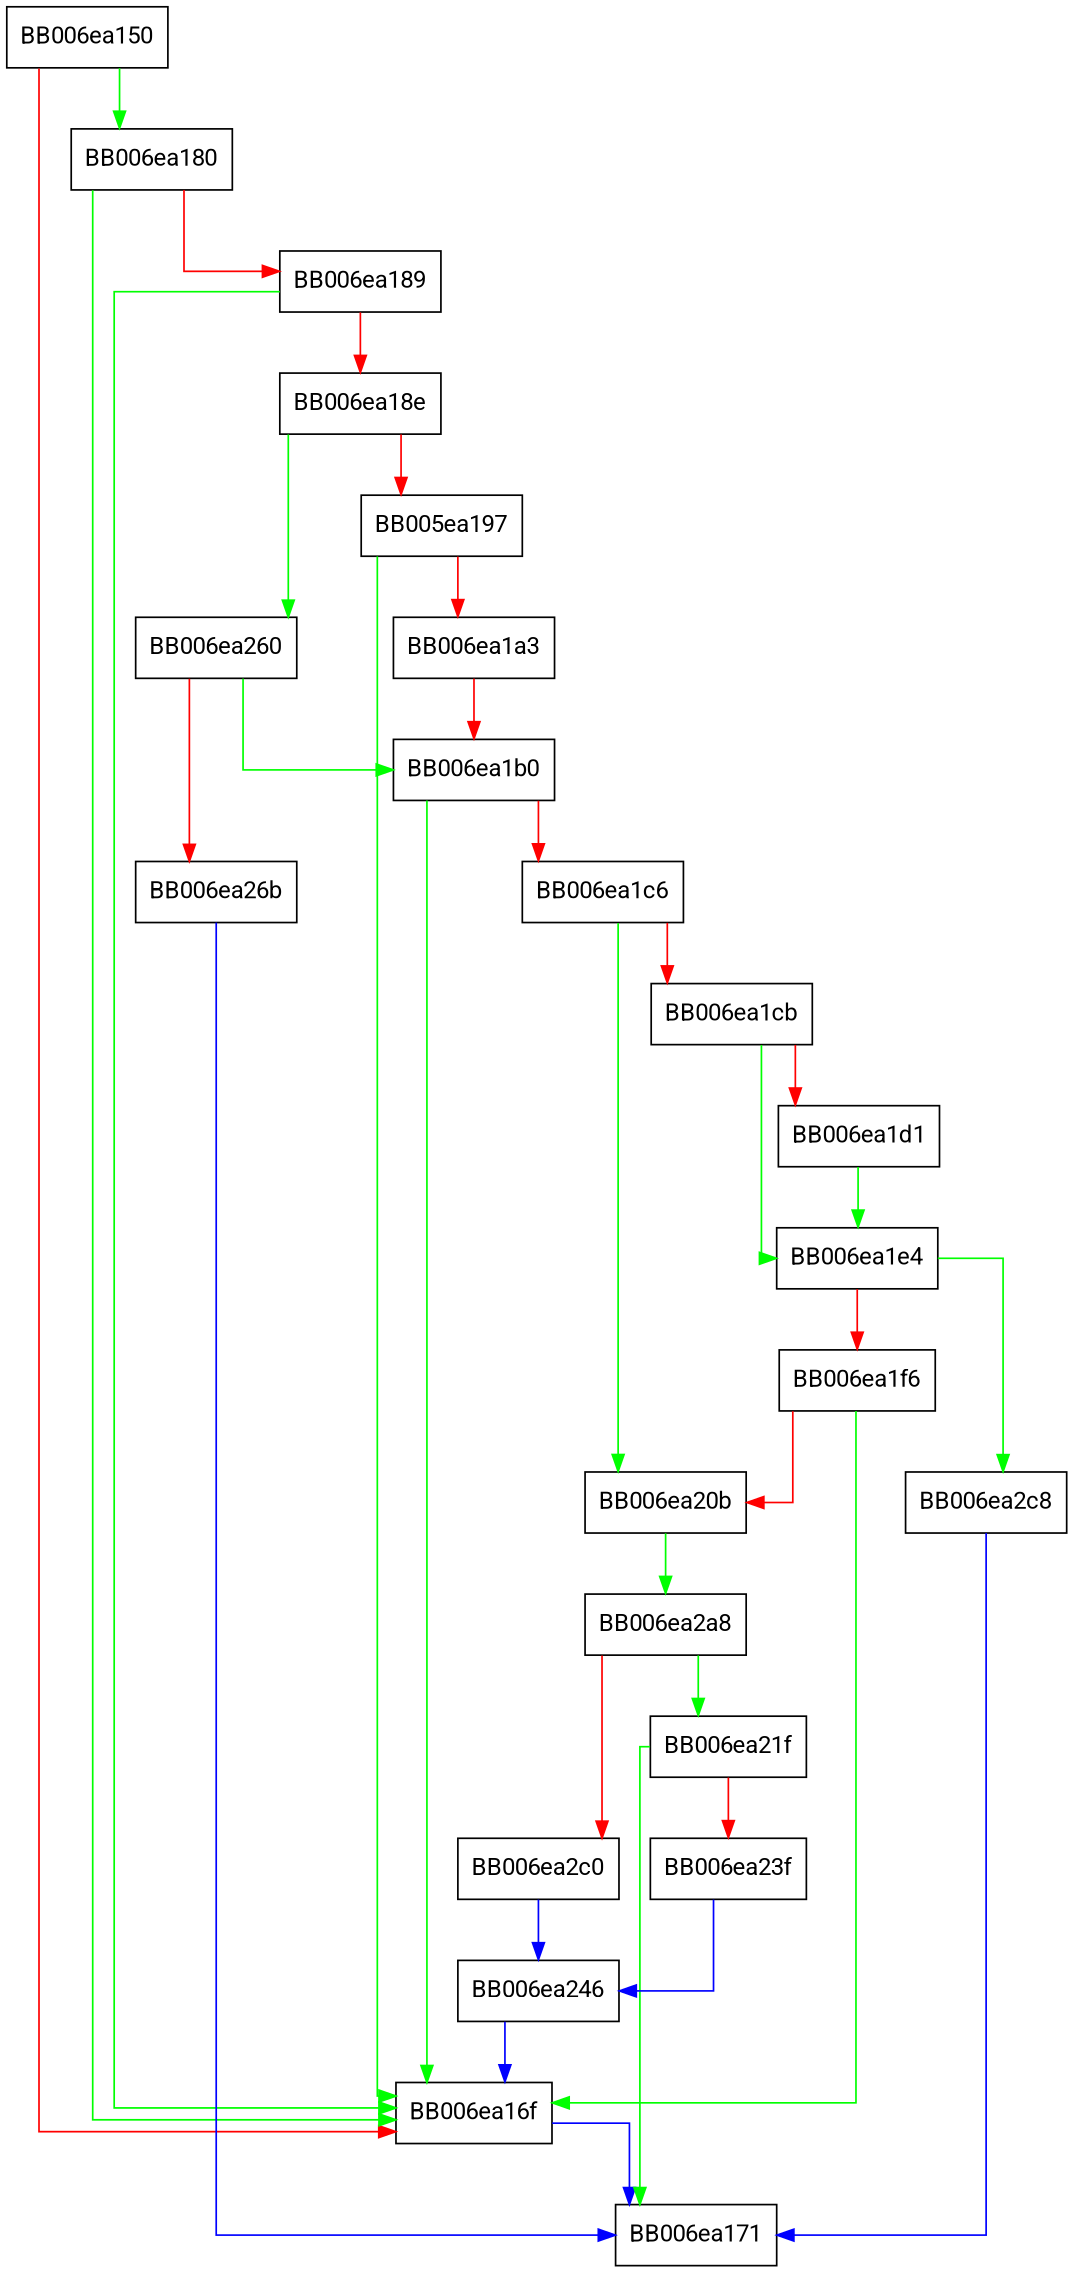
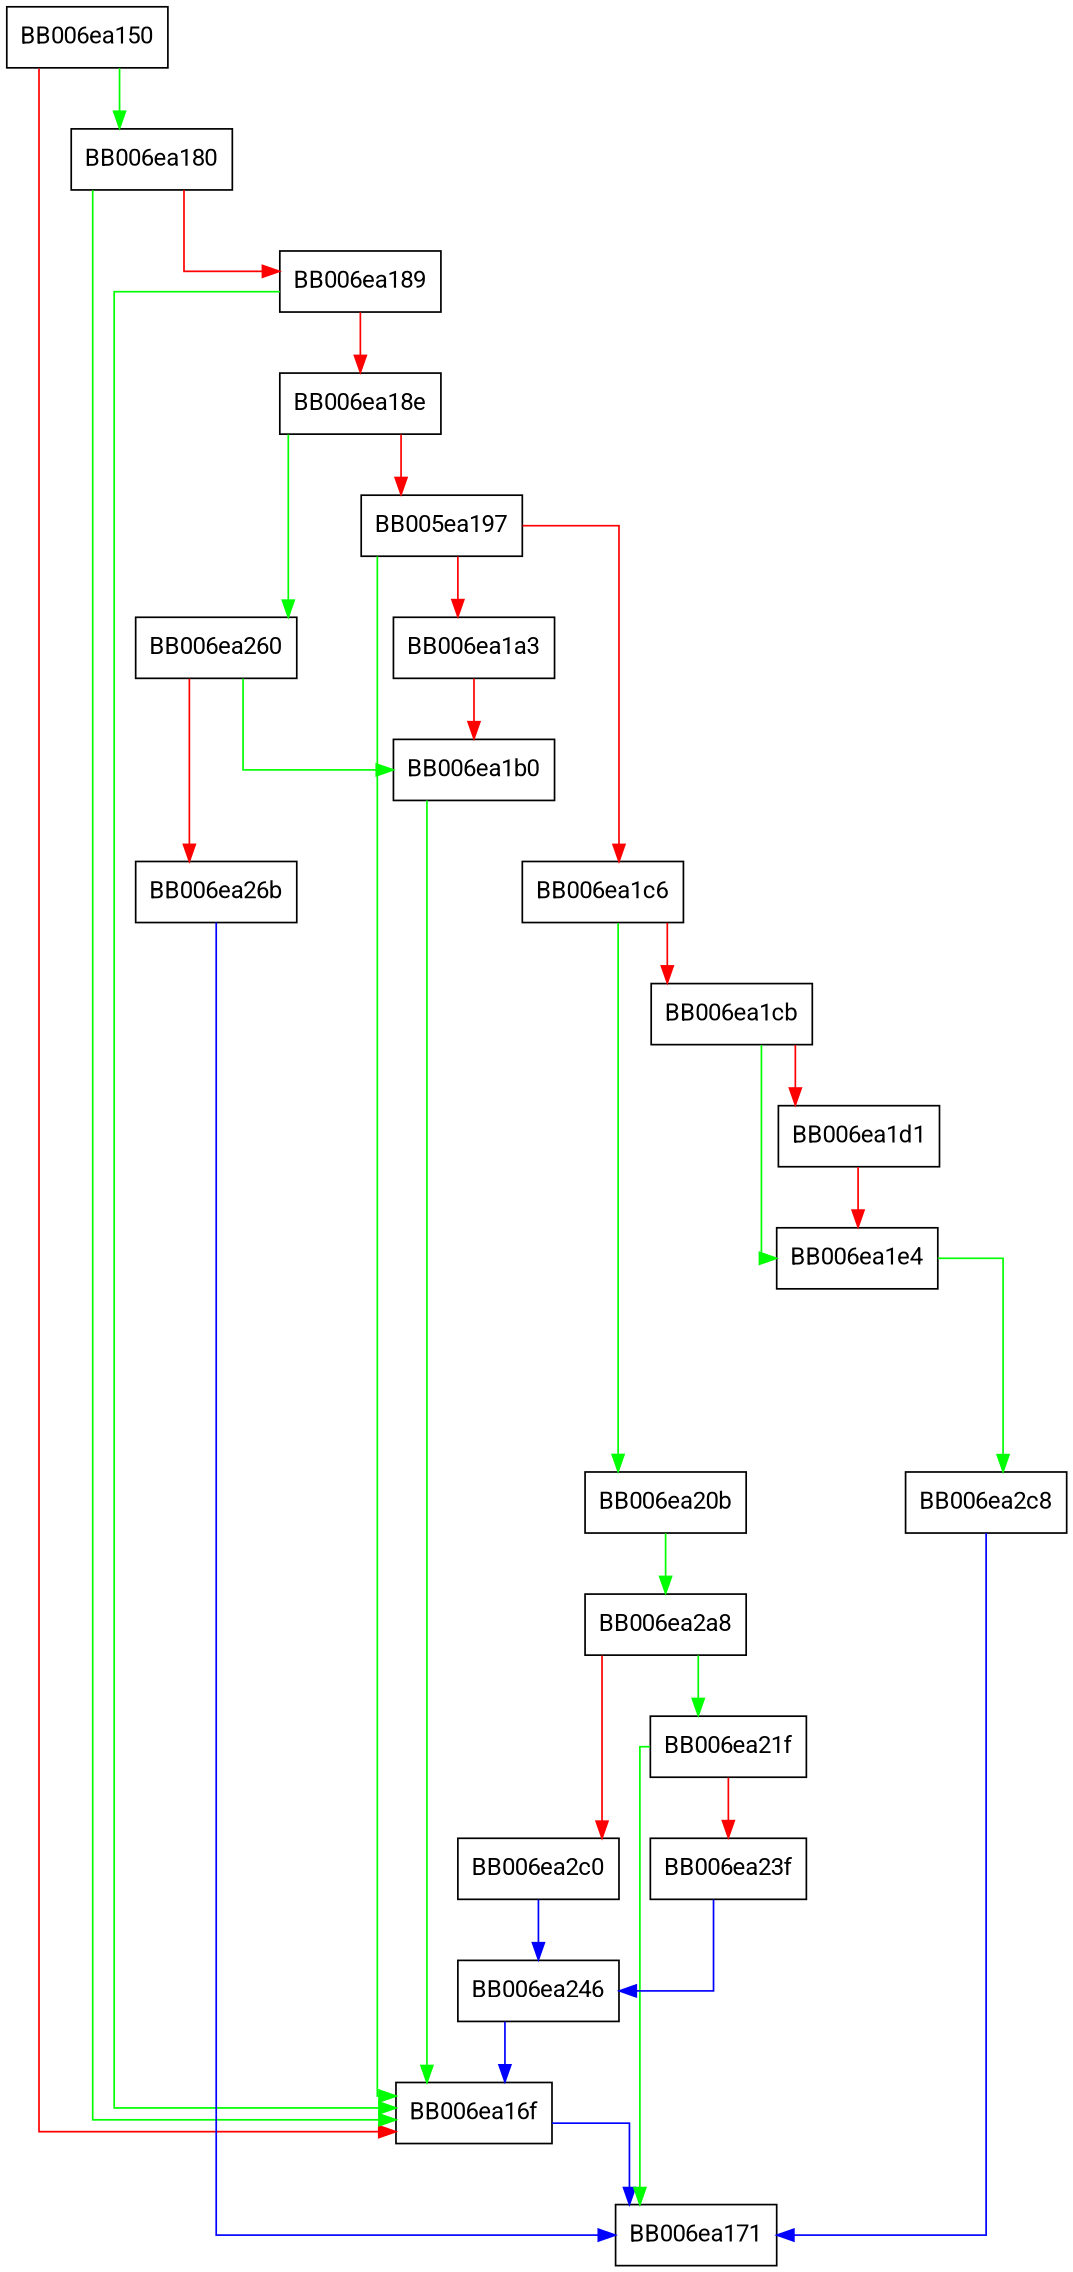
(538, 822) -> (619, 637)
(858, 1189) -> (858, 1189)
(857, 1380) -> none
